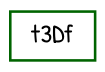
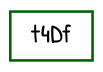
(53, 36) -> (51, 36)
